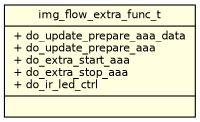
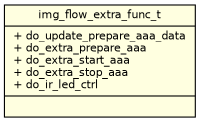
(85, 48) -> (80, 48)
